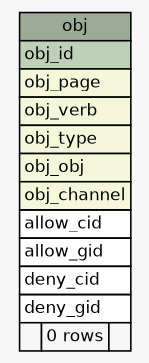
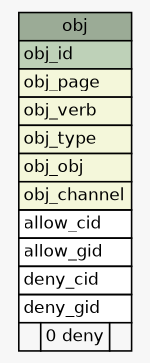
(75, 336) -> (75, 336)
